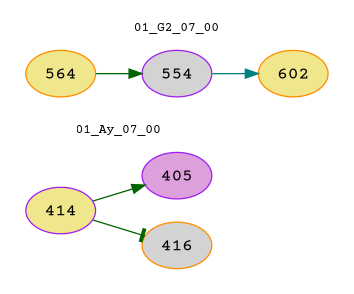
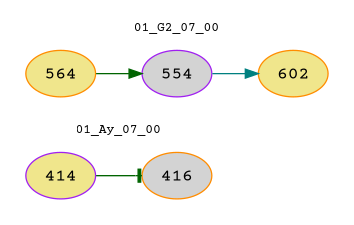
(177, 176) -> none
